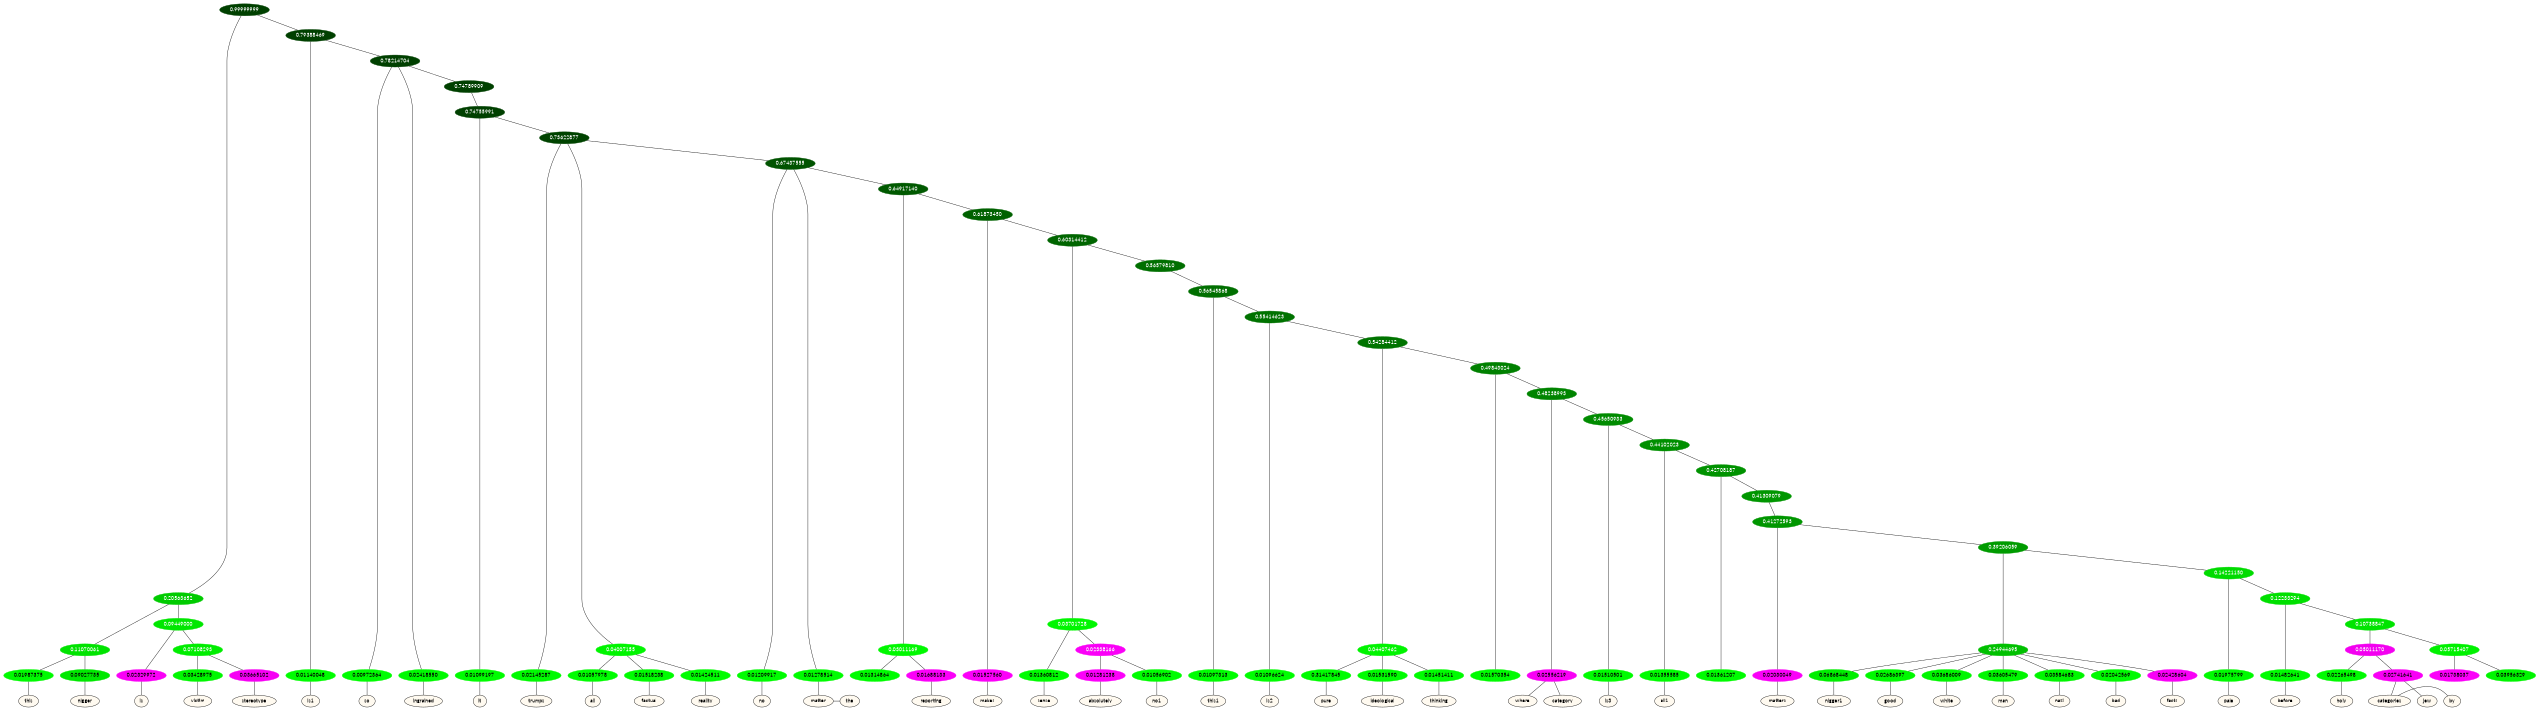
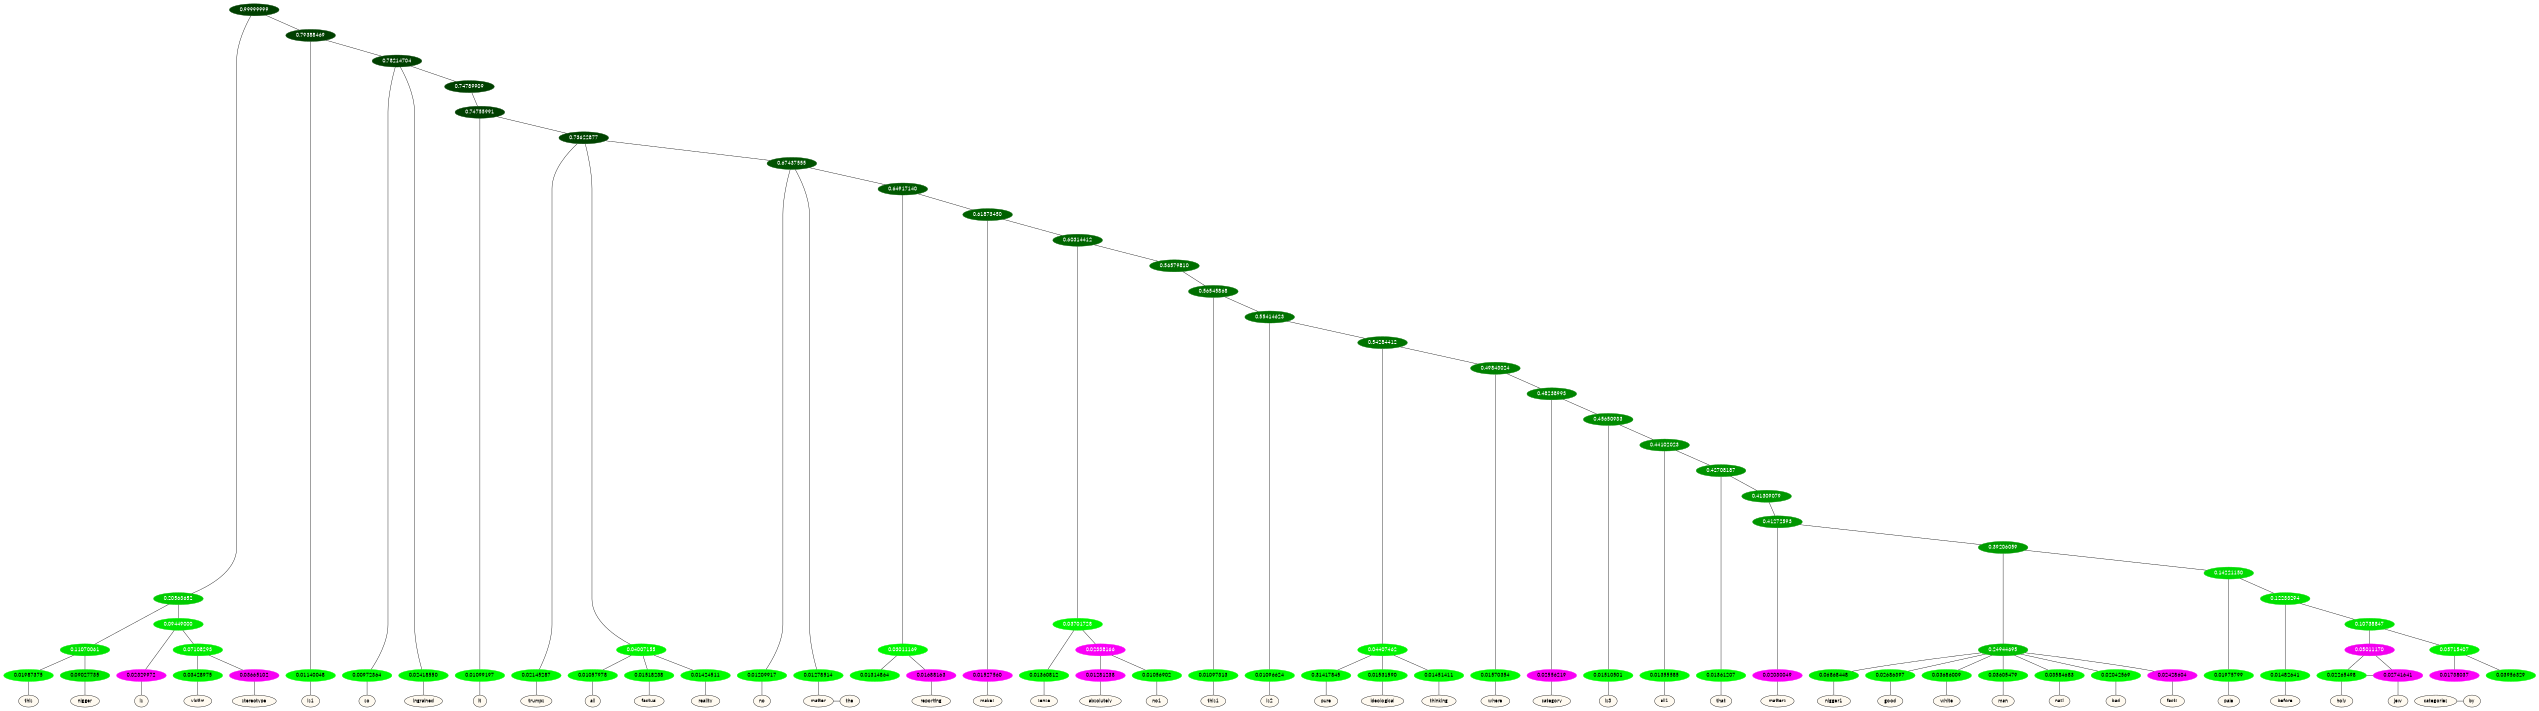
(931, 675) -> (931, 675)
(1537, 688) -> (1495, 688)
(2394, 688) -> (2370, 675)
none -> (1721, 701)
